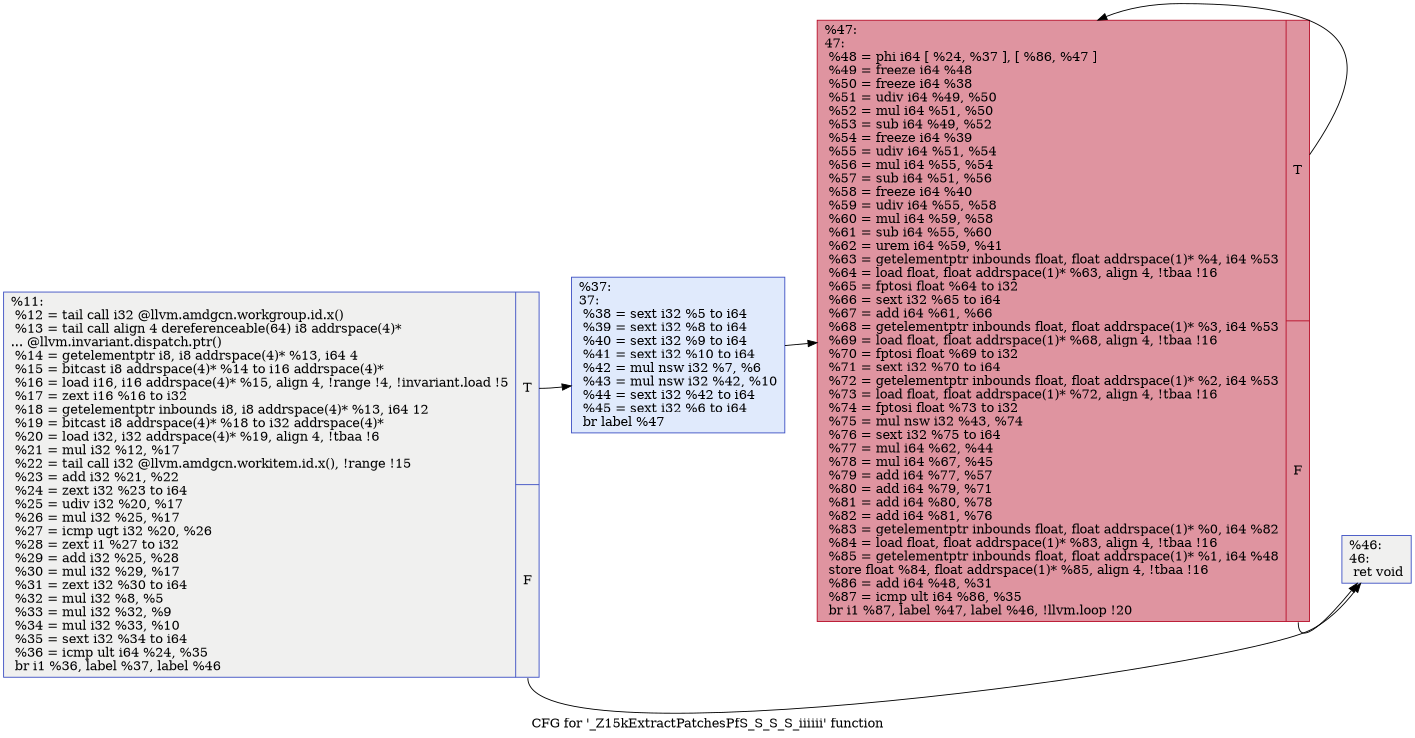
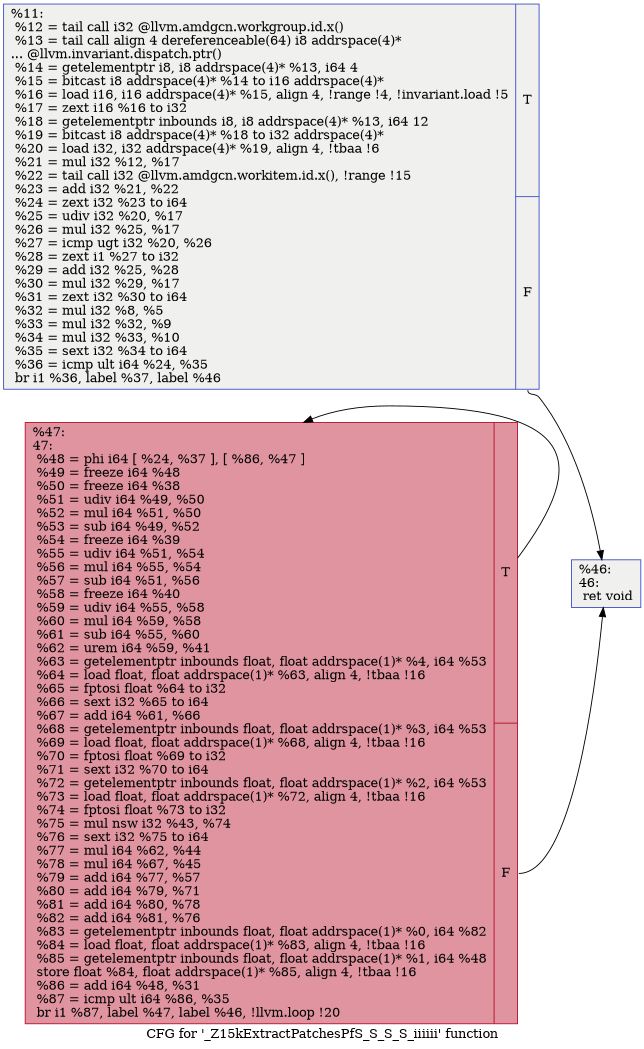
(678, 355) -> none
